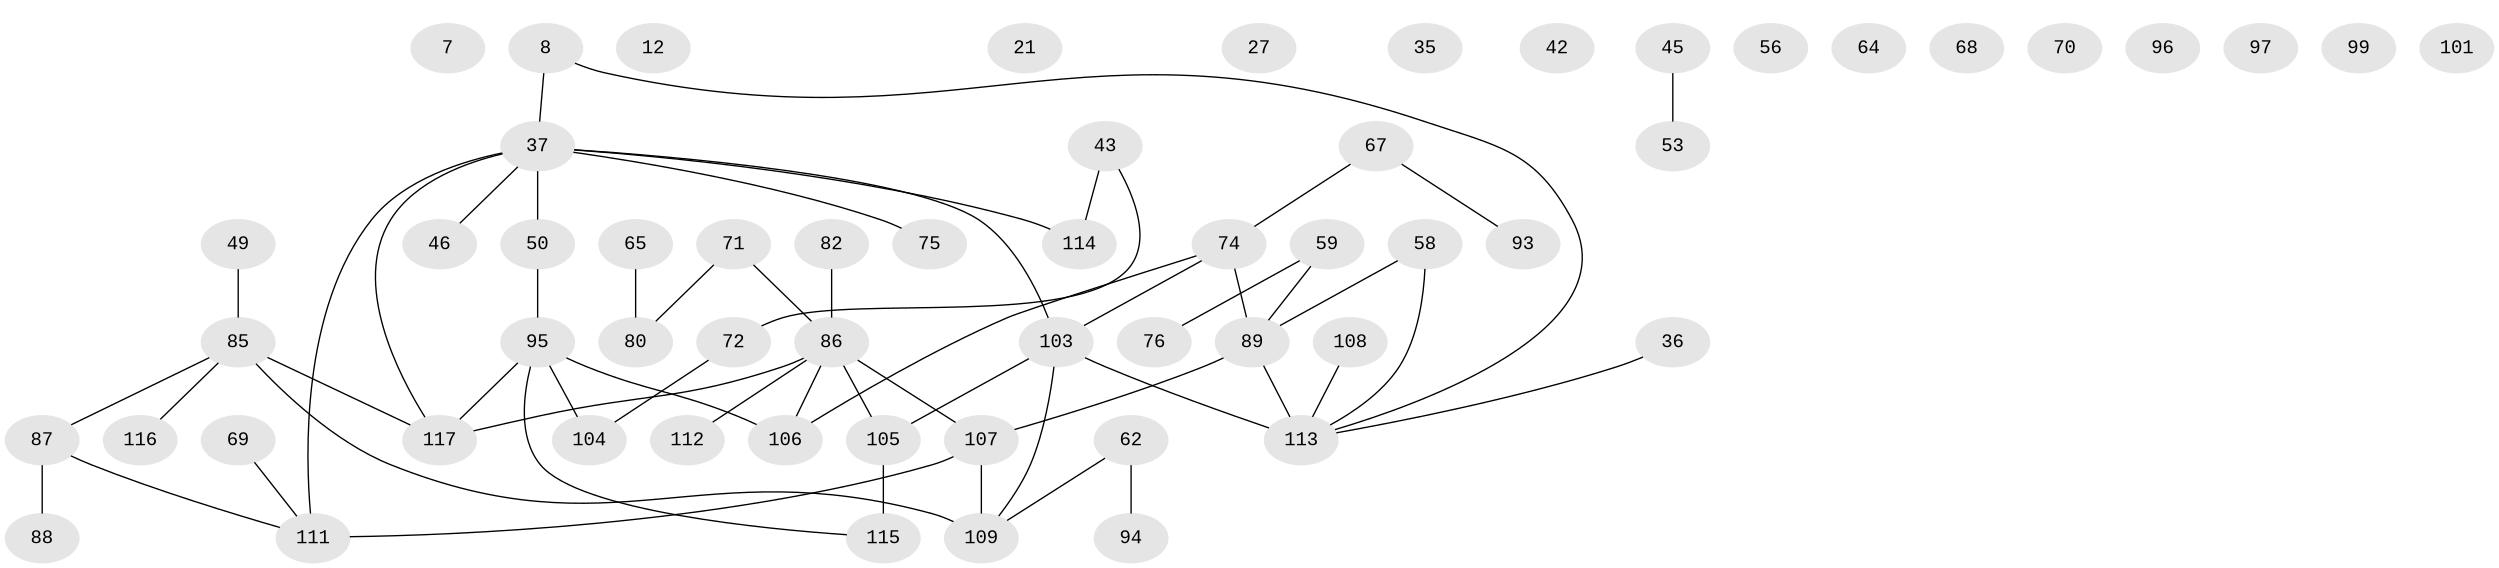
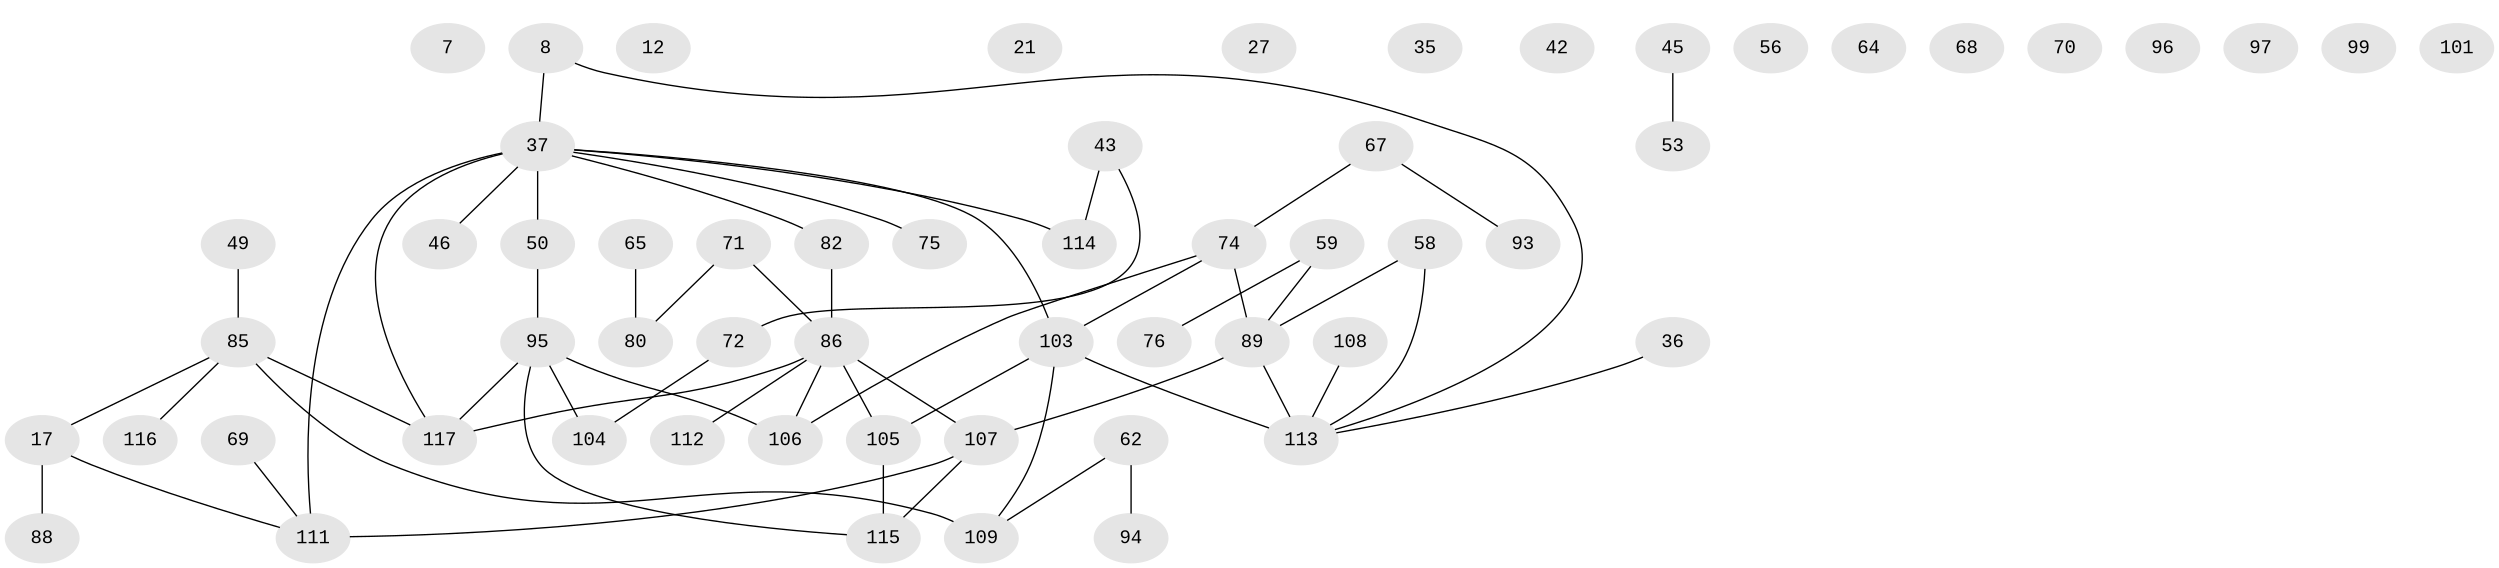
none -> (689, 188)
(42, 440) -> (42, 440)
(981, 489) -> (933, 489)
